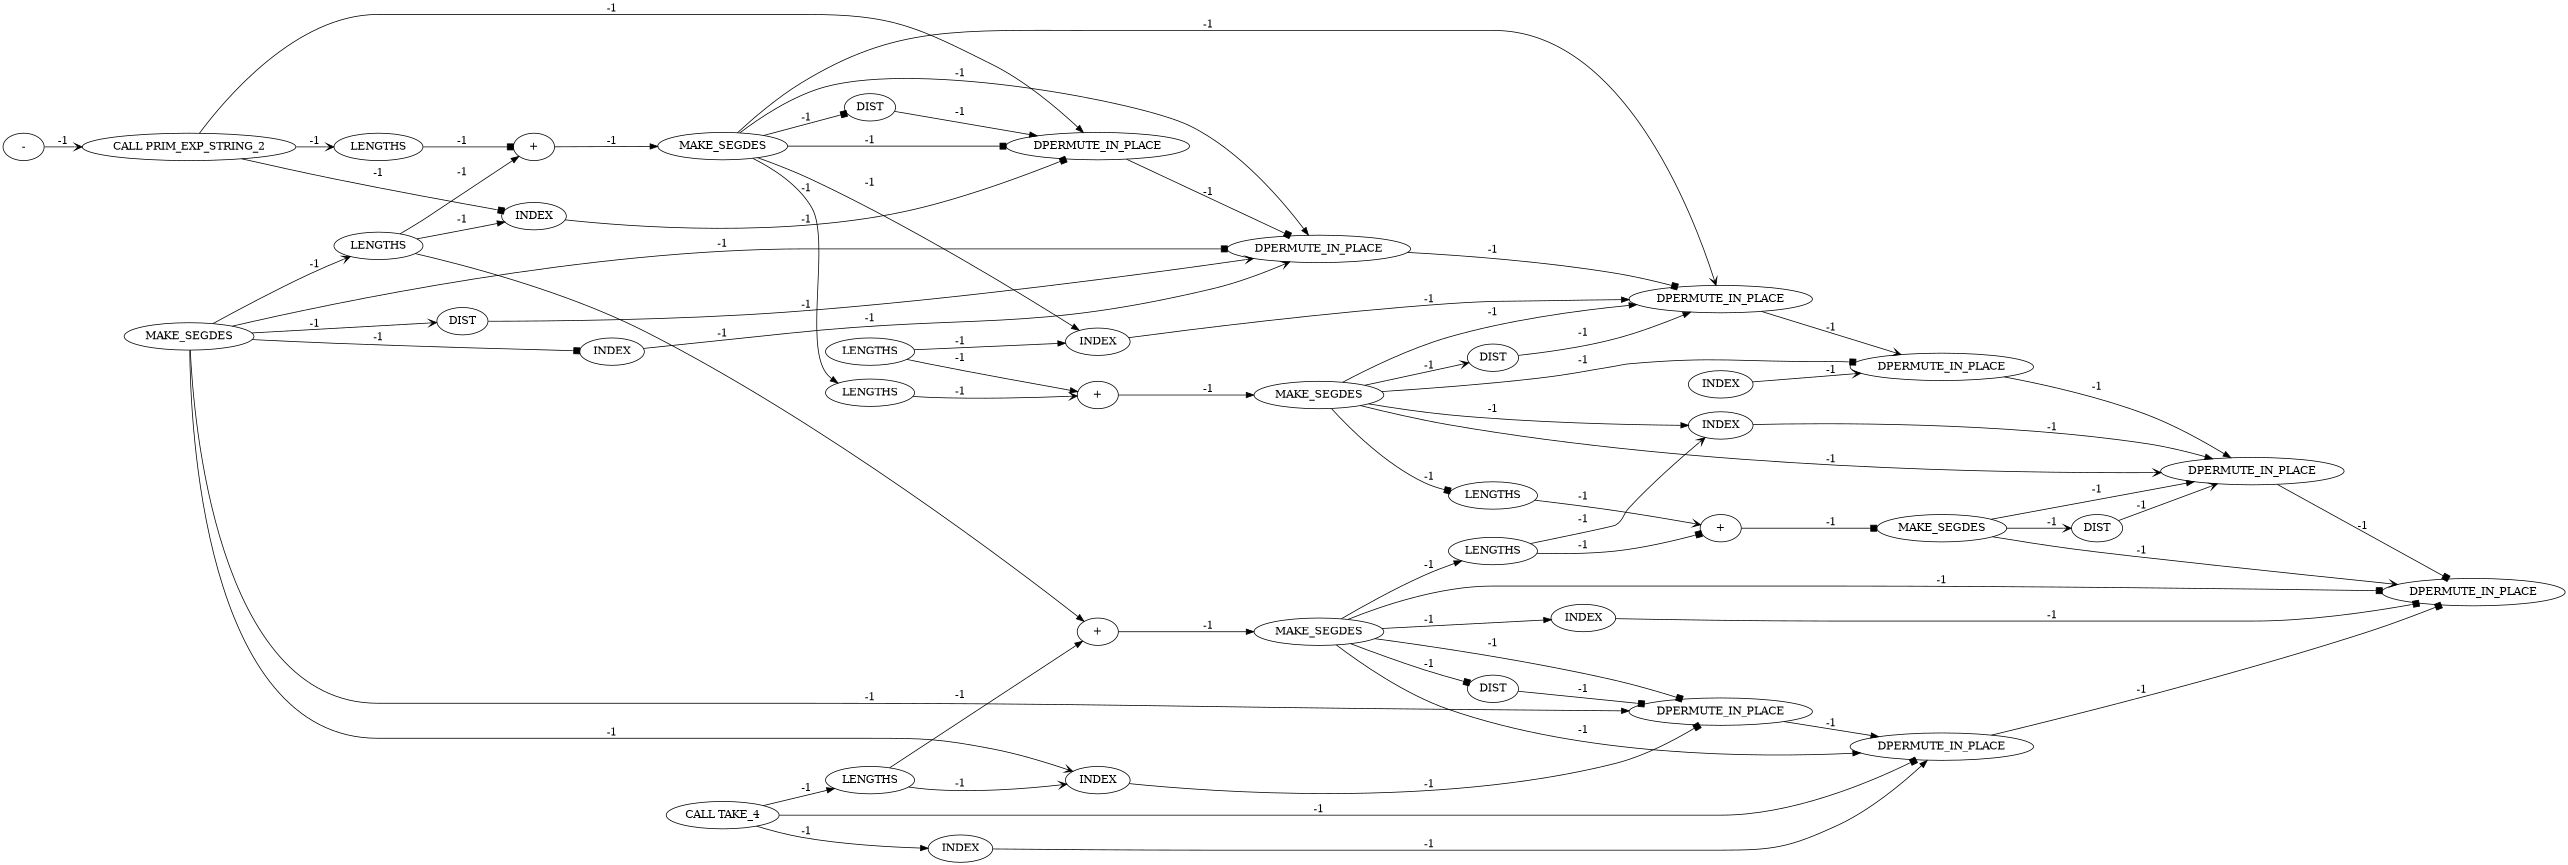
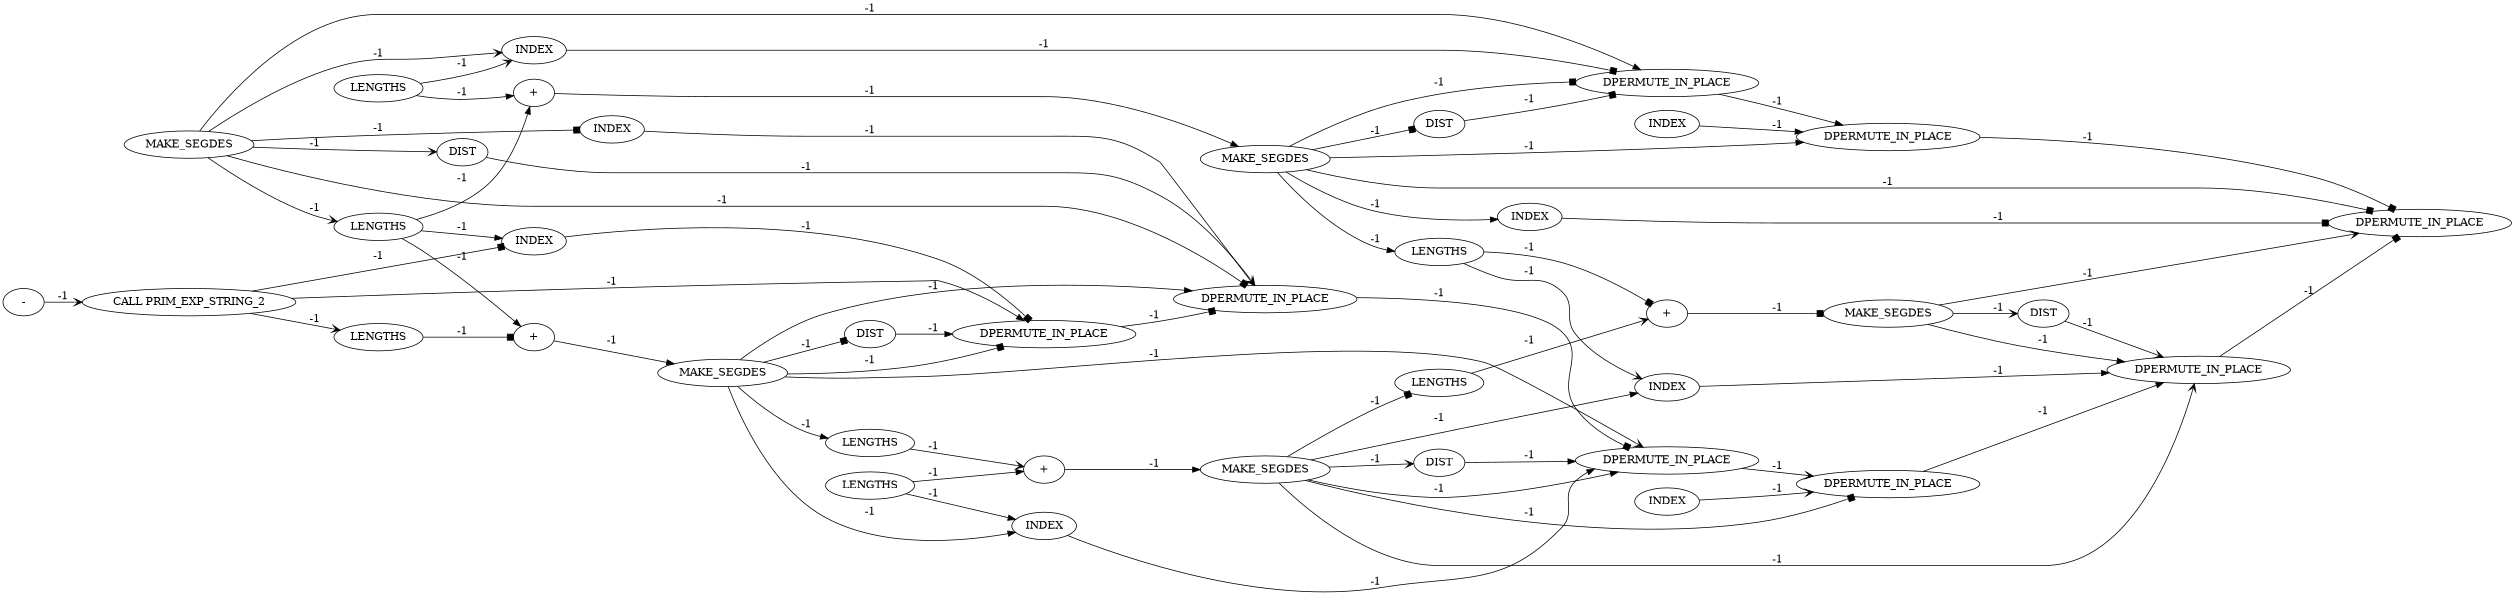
(723, 815) -> none
